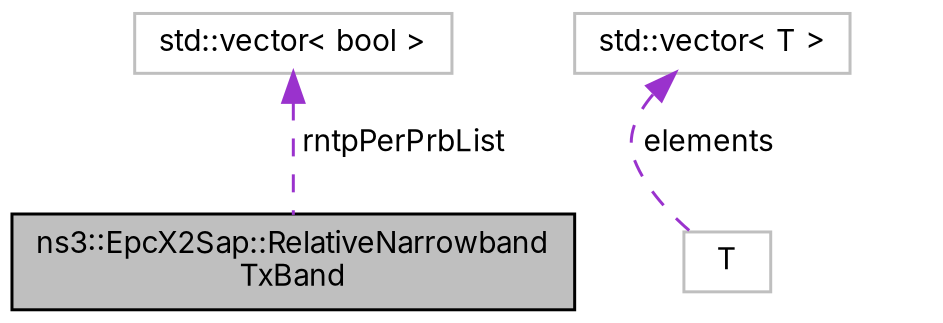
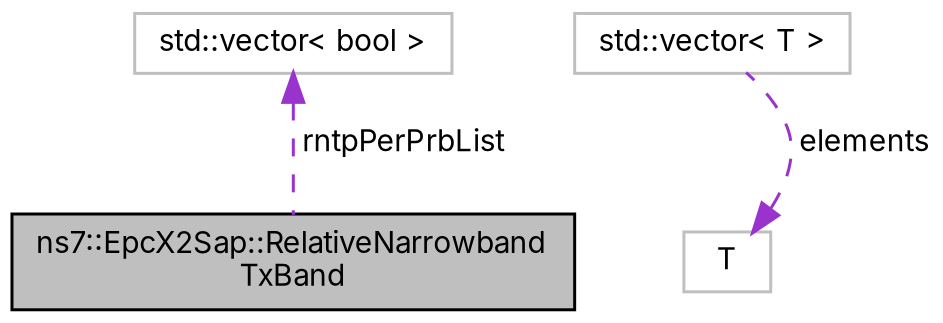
(639, 170) -> (790, 135)
(293, 262) -> (293, 262)
